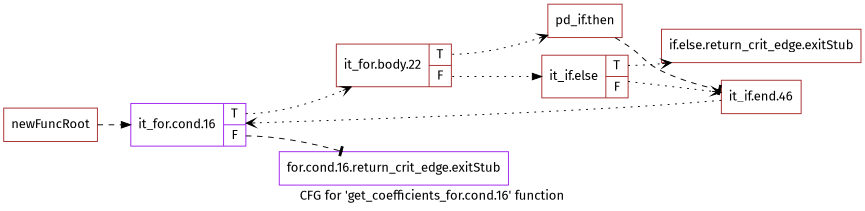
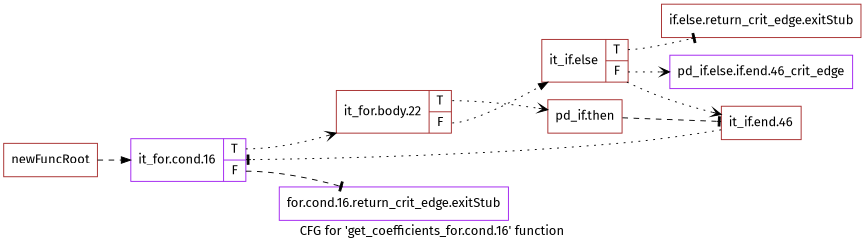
(642, 65) -> (660, 45)
none -> (761, 72)
(489, 114) -> (487, 152)
